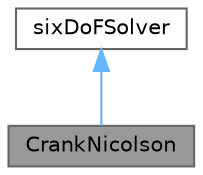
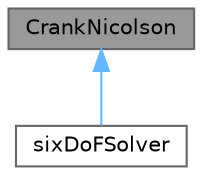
(101, 98) -> (101, 98)
